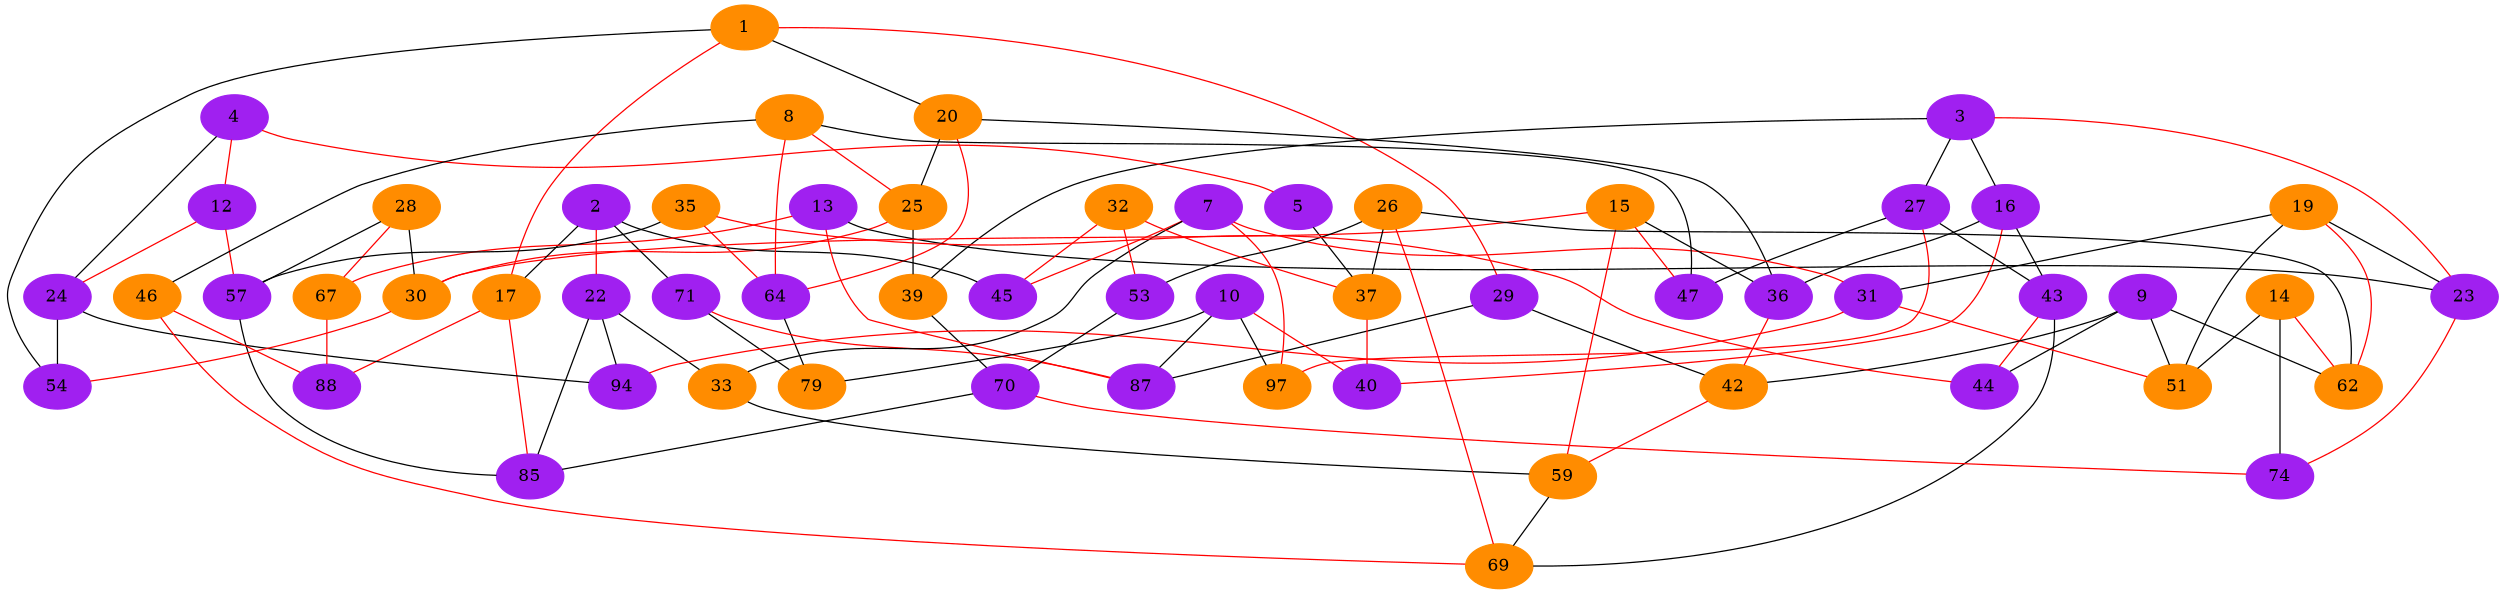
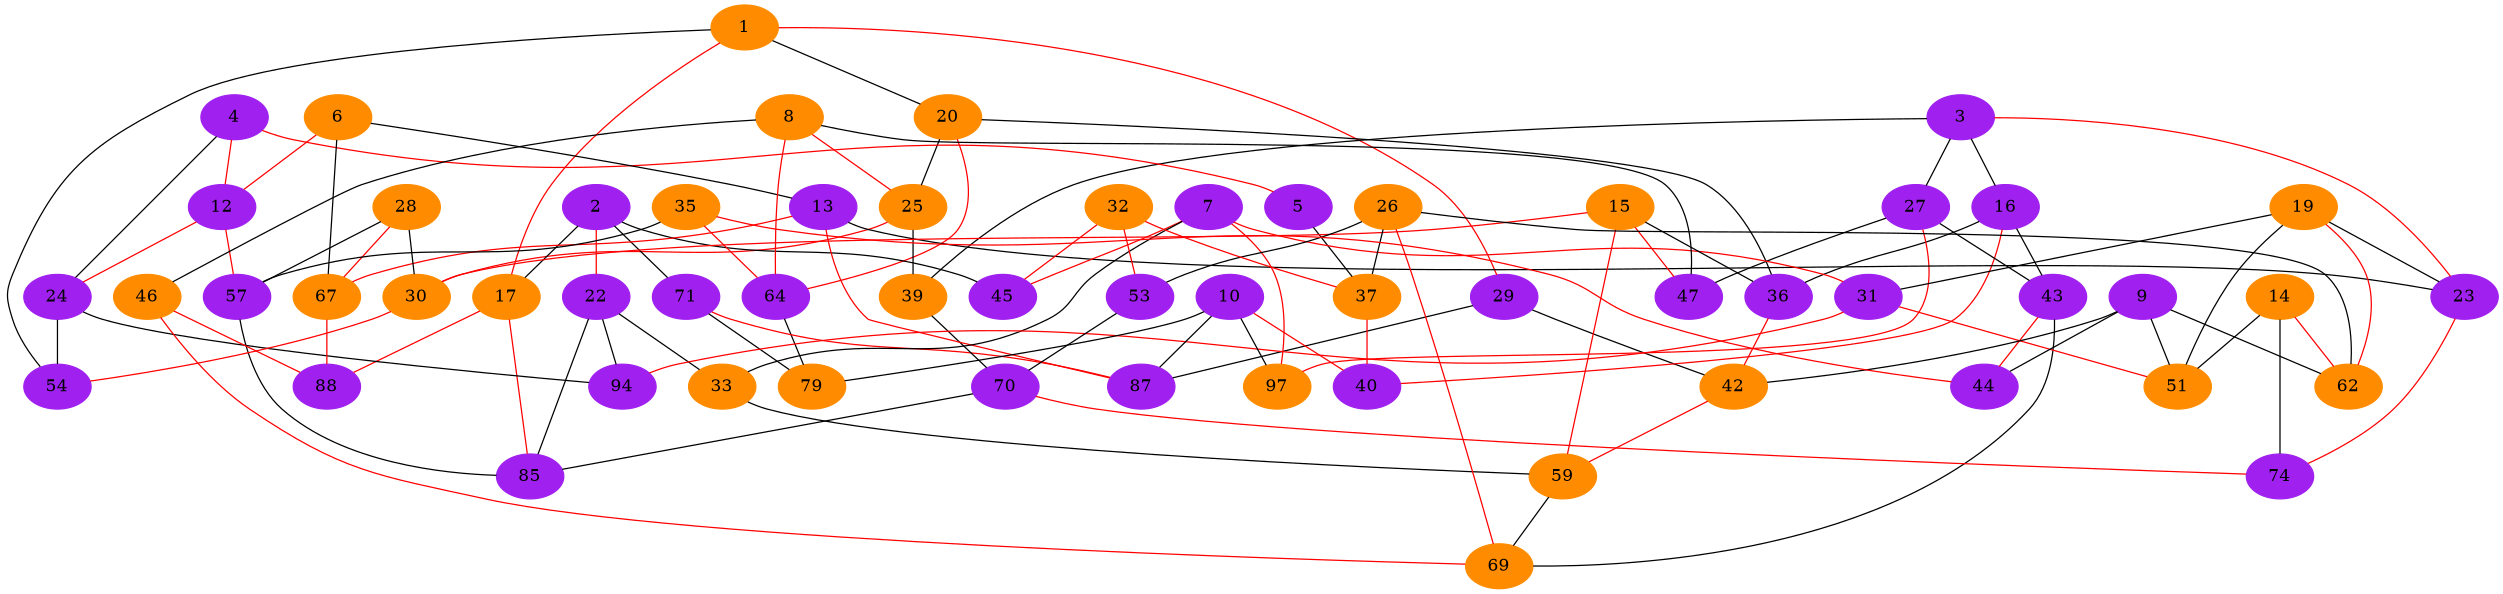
none -> (338, 117)
